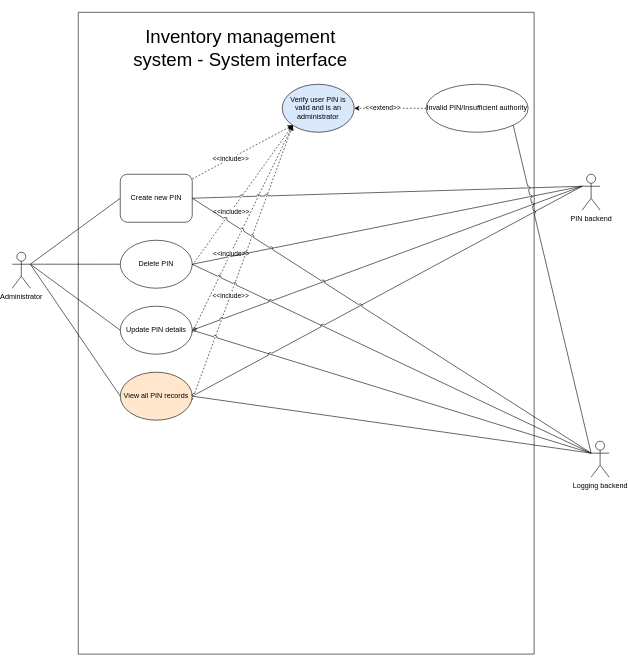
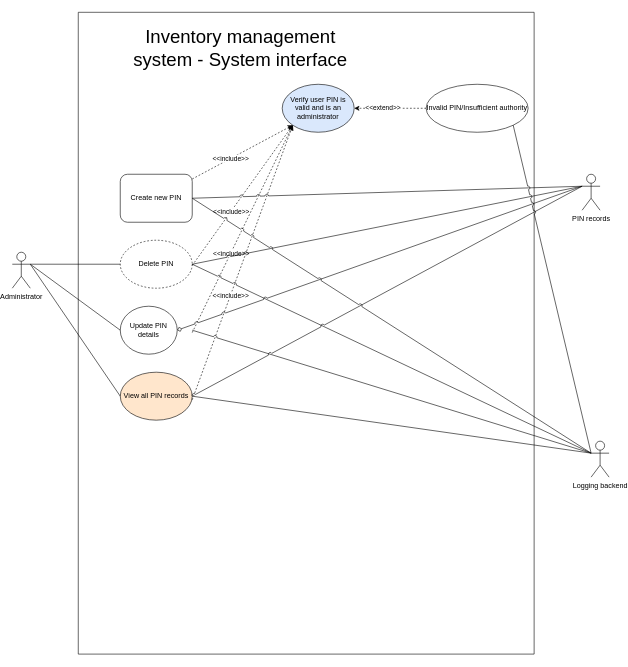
(592, 219) -> (592, 219)
(76, 231) -> none
(156, 264) -> (156, 264)
(156, 330) -> (149, 330)
